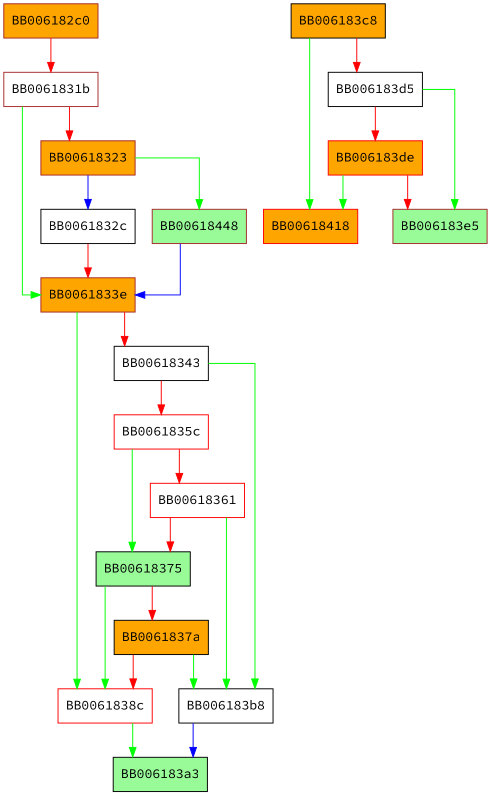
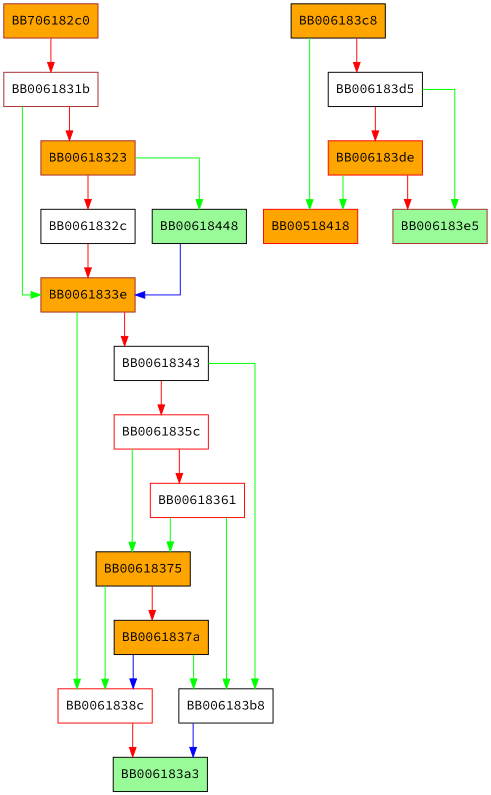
(51, 21) -> (51, 21)
(88, 187) -> (88, 187)
(199, 226) -> (199, 226)
(311, 226) -> (311, 226)
(170, 530) -> (170, 530)
(143, 569) -> (143, 569)
(133, 667) -> (133, 667)
(133, 735) -> (133, 735)
